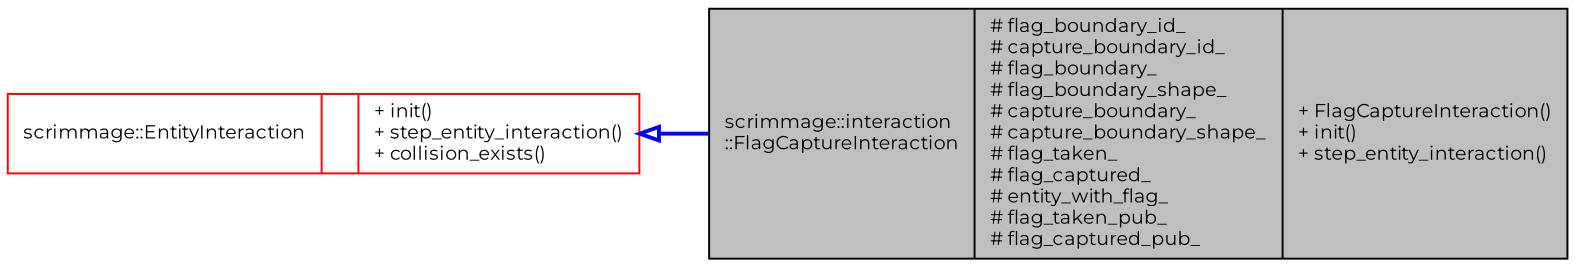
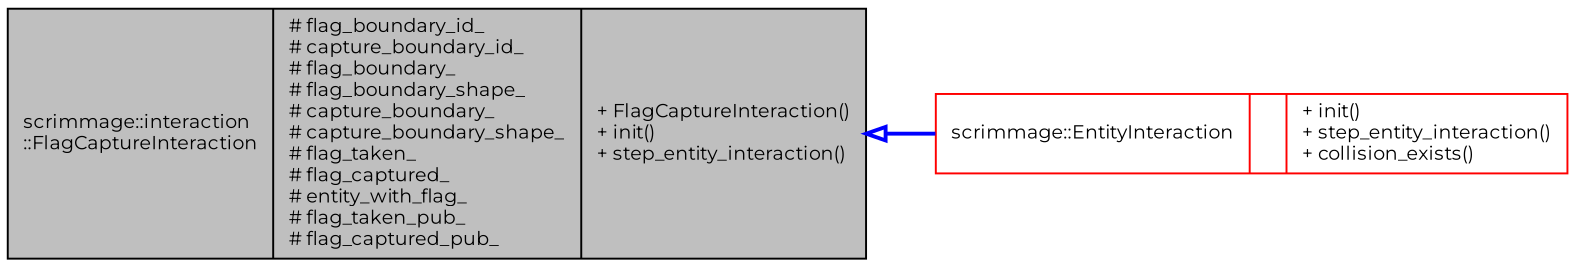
(684, 134) -> (911, 134)
